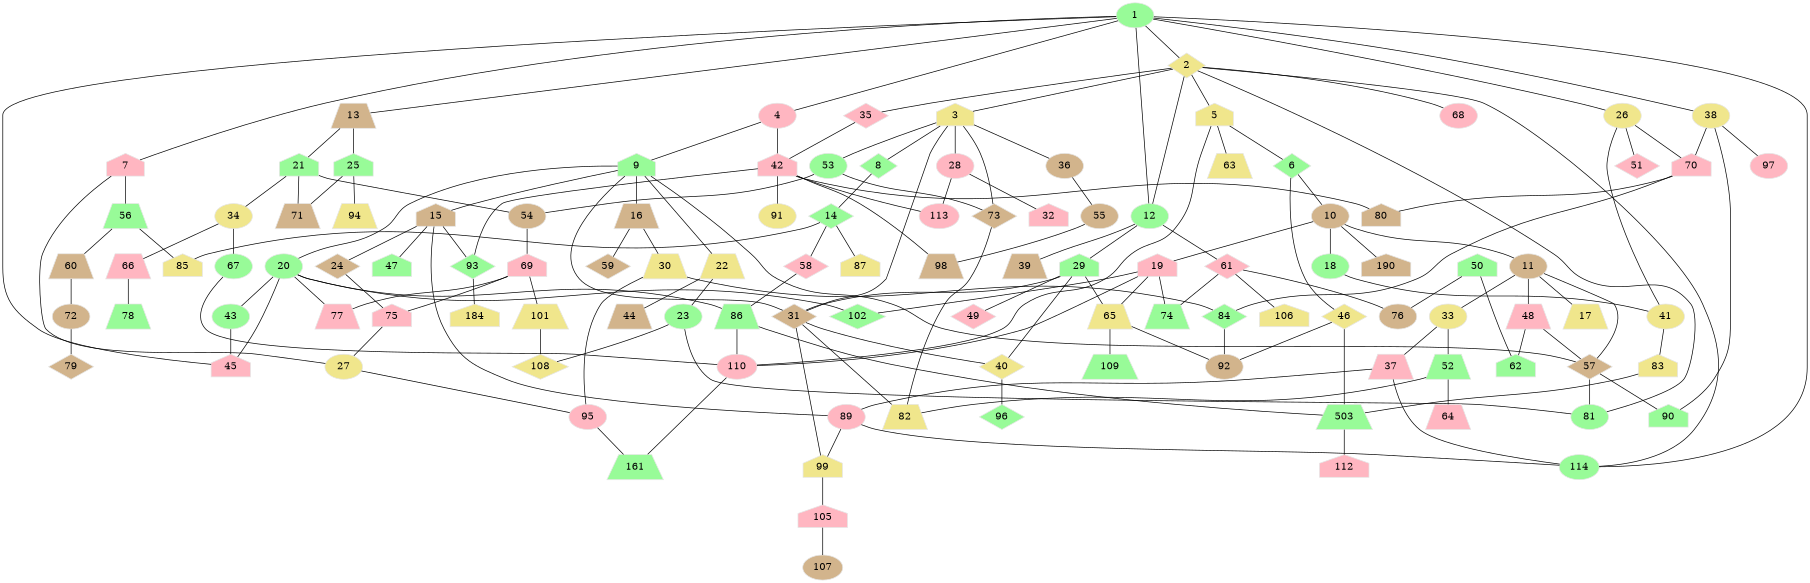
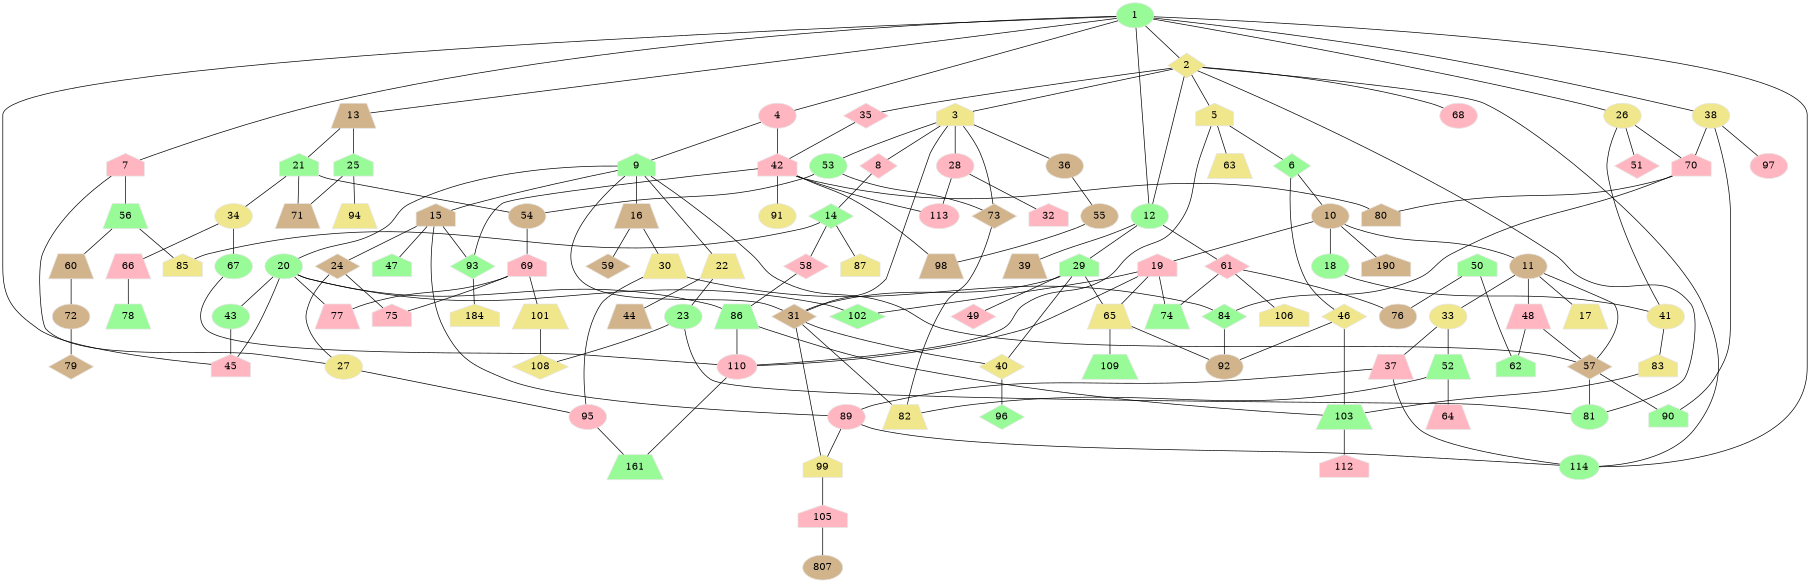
(879, 166) -> (879, 166)
(368, 341) -> (306, 317)
(1344, 417) -> (1344, 417)
(823, 568) -> (823, 568)
